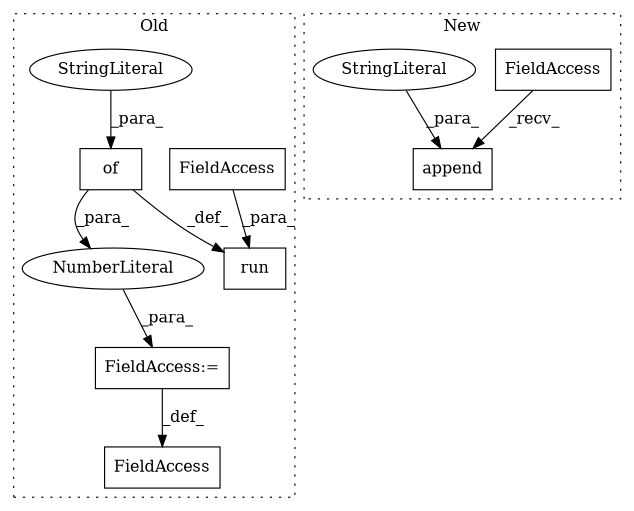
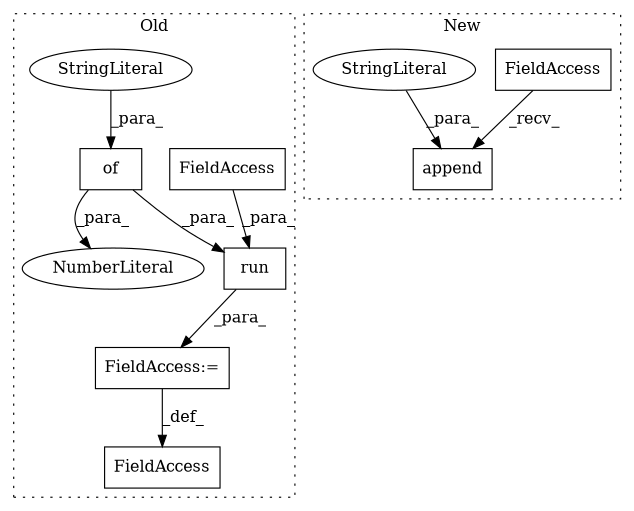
(208, 219) -> (208, 219)
(135, 313) -> (213, 314)
